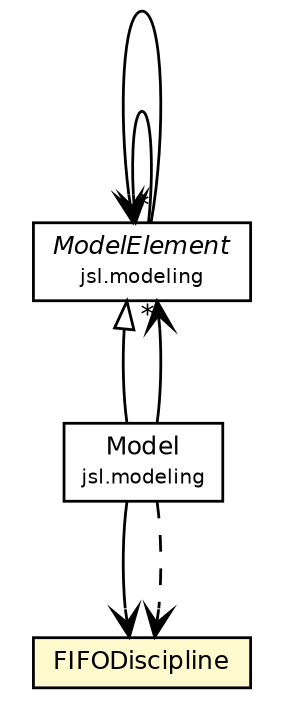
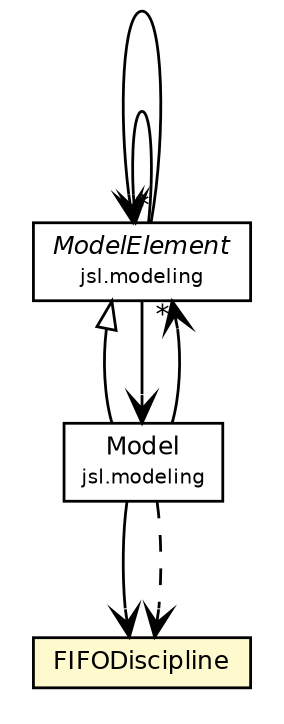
none -> (142, 348)
